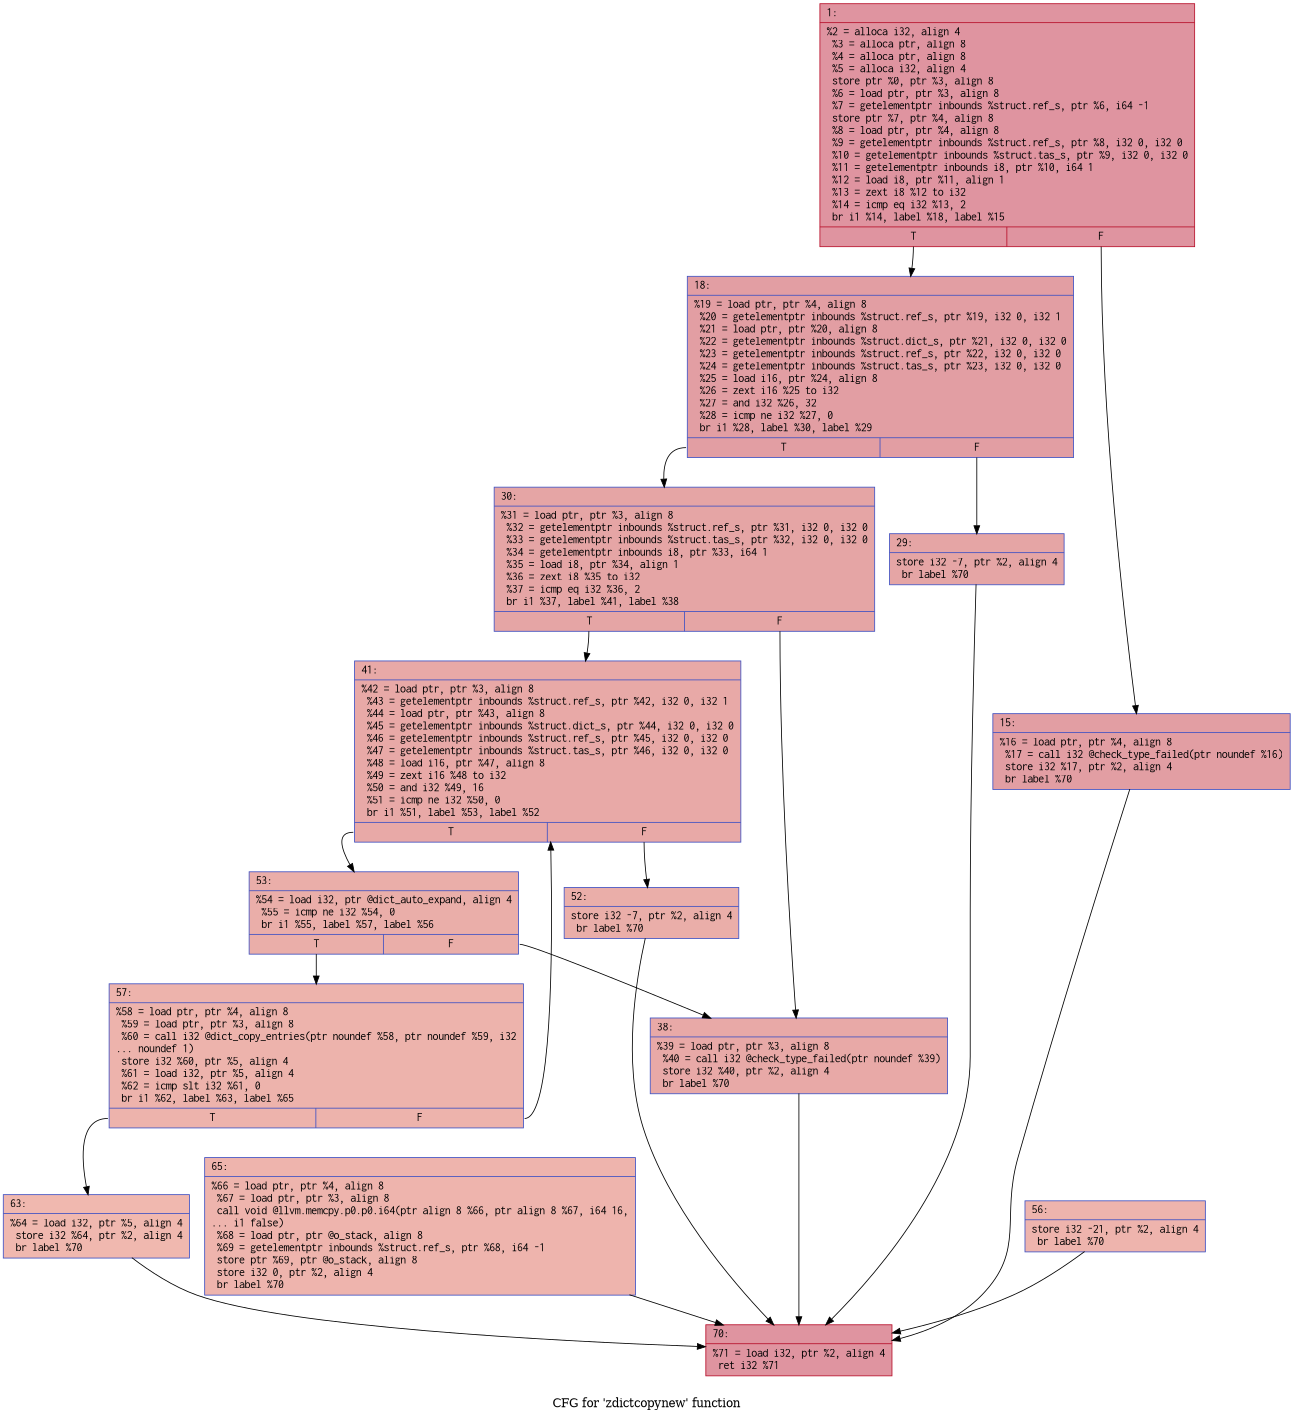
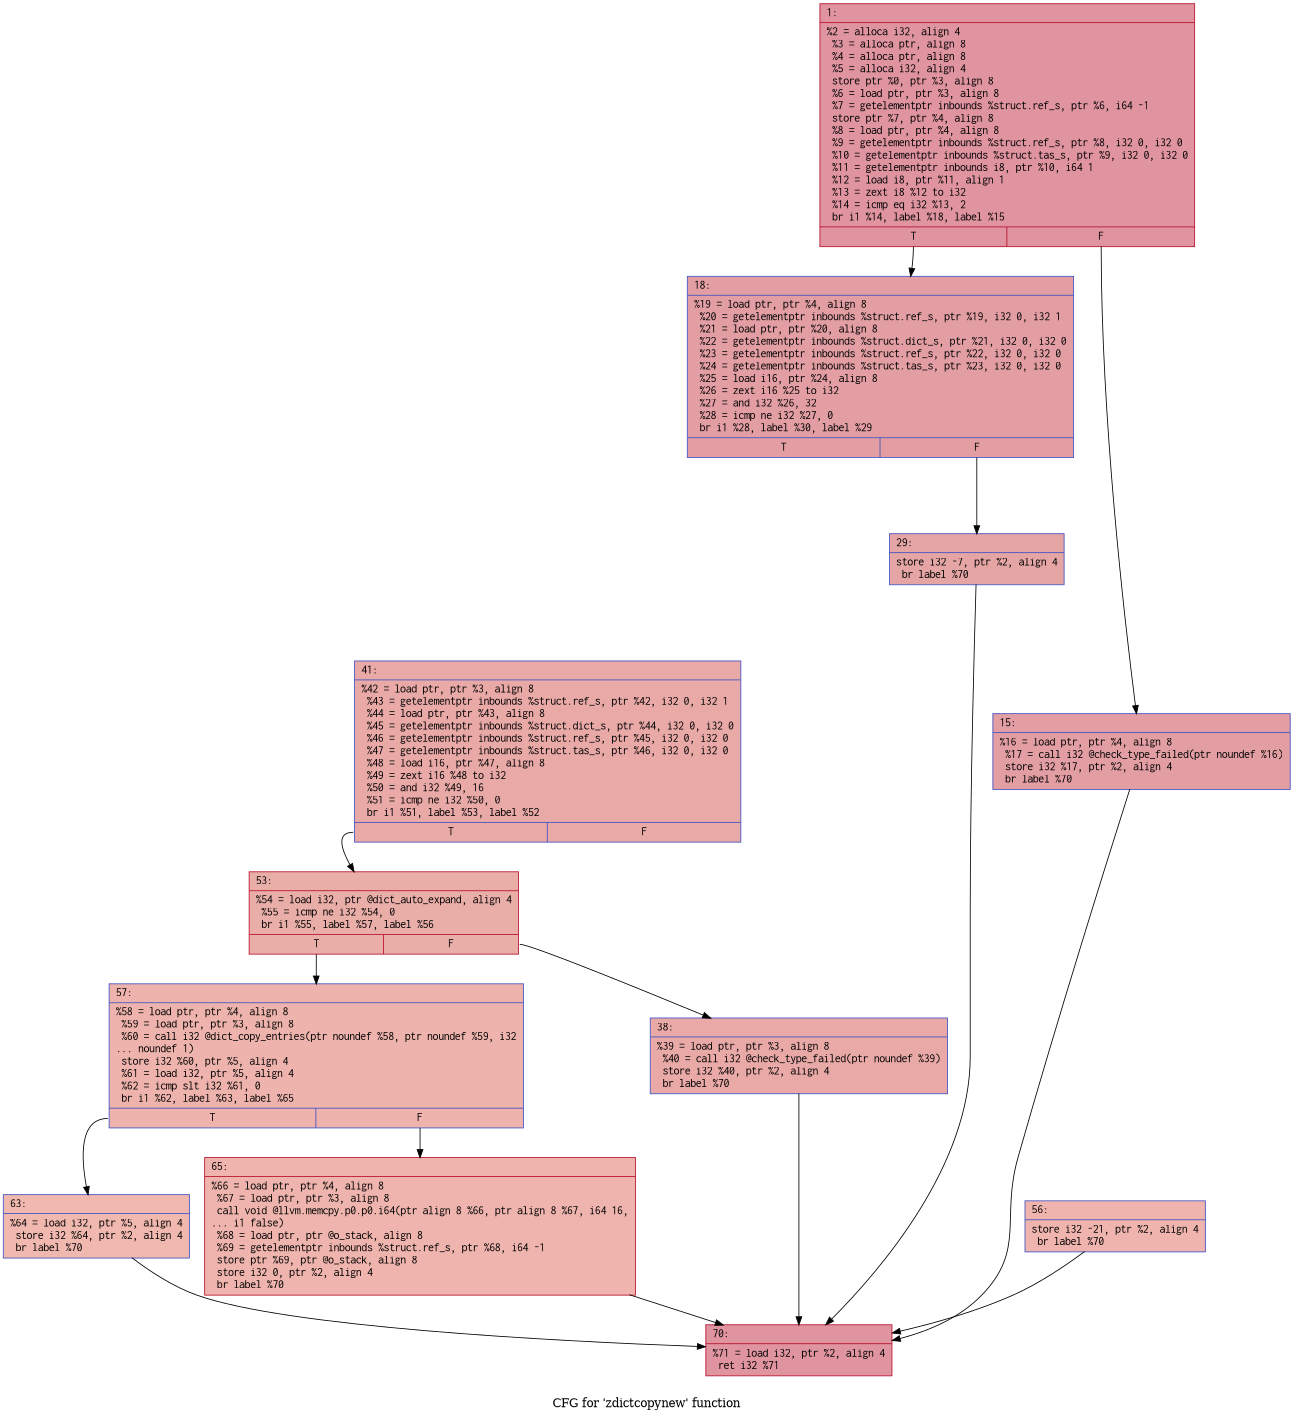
(684, 559) -> none
(384, 913) -> (384, 913)
(651, 913) -> none
(550, 987) -> (420, 1139)
(420, 1226) -> (420, 1226)
